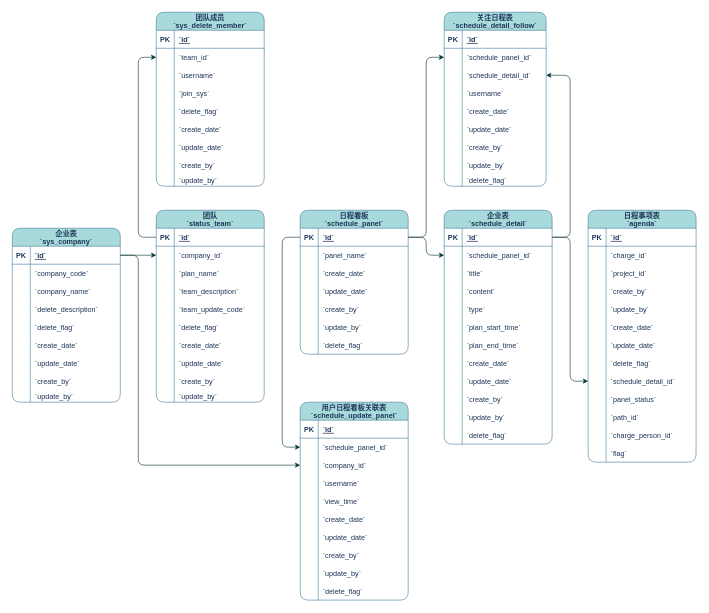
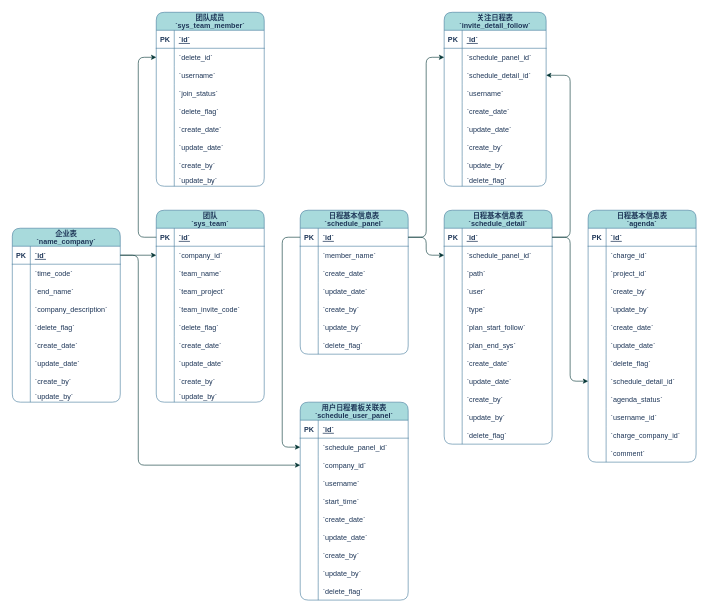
(210, 17) -> (210, 17)
(495, 17) -> (495, 17)
(196, 58) -> (199, 58)
(198, 94) -> (204, 94)
(210, 215) -> (210, 215)
(354, 215) -> (354, 215)
(498, 215) -> (498, 215)
(642, 215) -> (642, 215)
(66, 233) -> (66, 233)
(346, 256) -> (349, 256)
(63, 274) -> (56, 274)
(200, 274) -> (201, 274)
(479, 274) -> (479, 274)
(63, 292) -> (55, 292)
(213, 292) -> (207, 292)
(485, 292) -> (479, 292)
(72, 310) -> (75, 310)
(215, 310) -> (213, 310)
(499, 328) -> (502, 328)
(495, 346) -> (494, 346)
(638, 400) -> (641, 400)
(354, 407) -> (354, 407)
(628, 418) -> (636, 418)
(646, 436) -> (648, 436)
(622, 454) -> (629, 454)
(343, 502) -> (346, 502)
